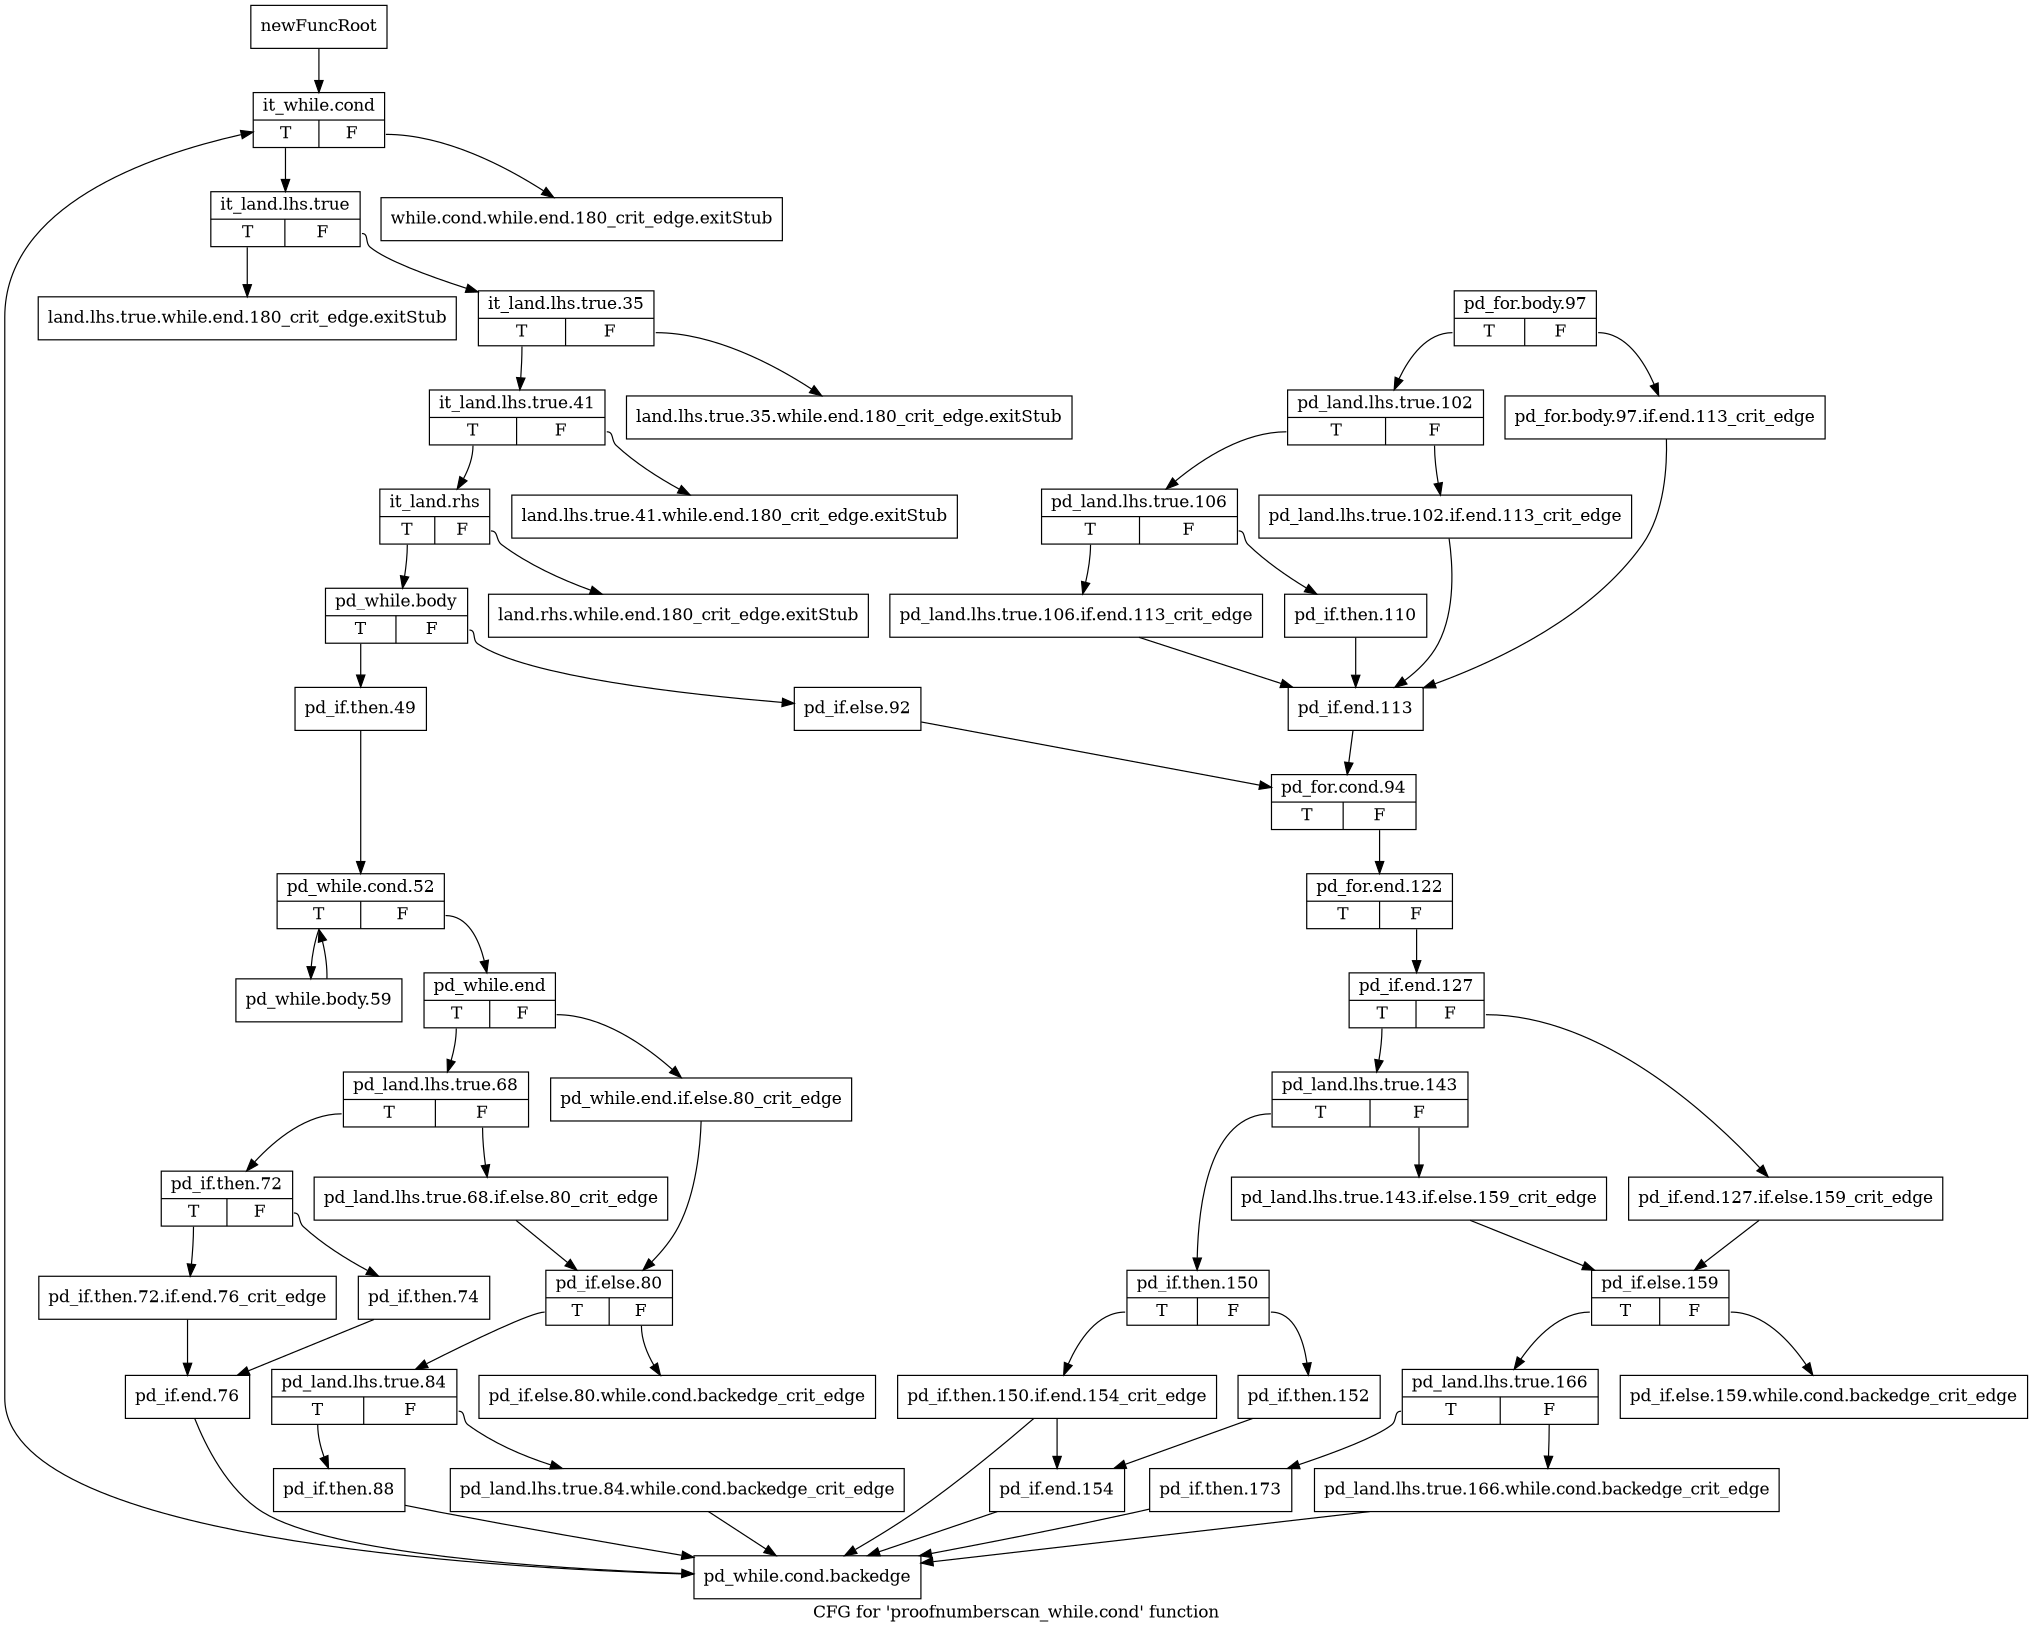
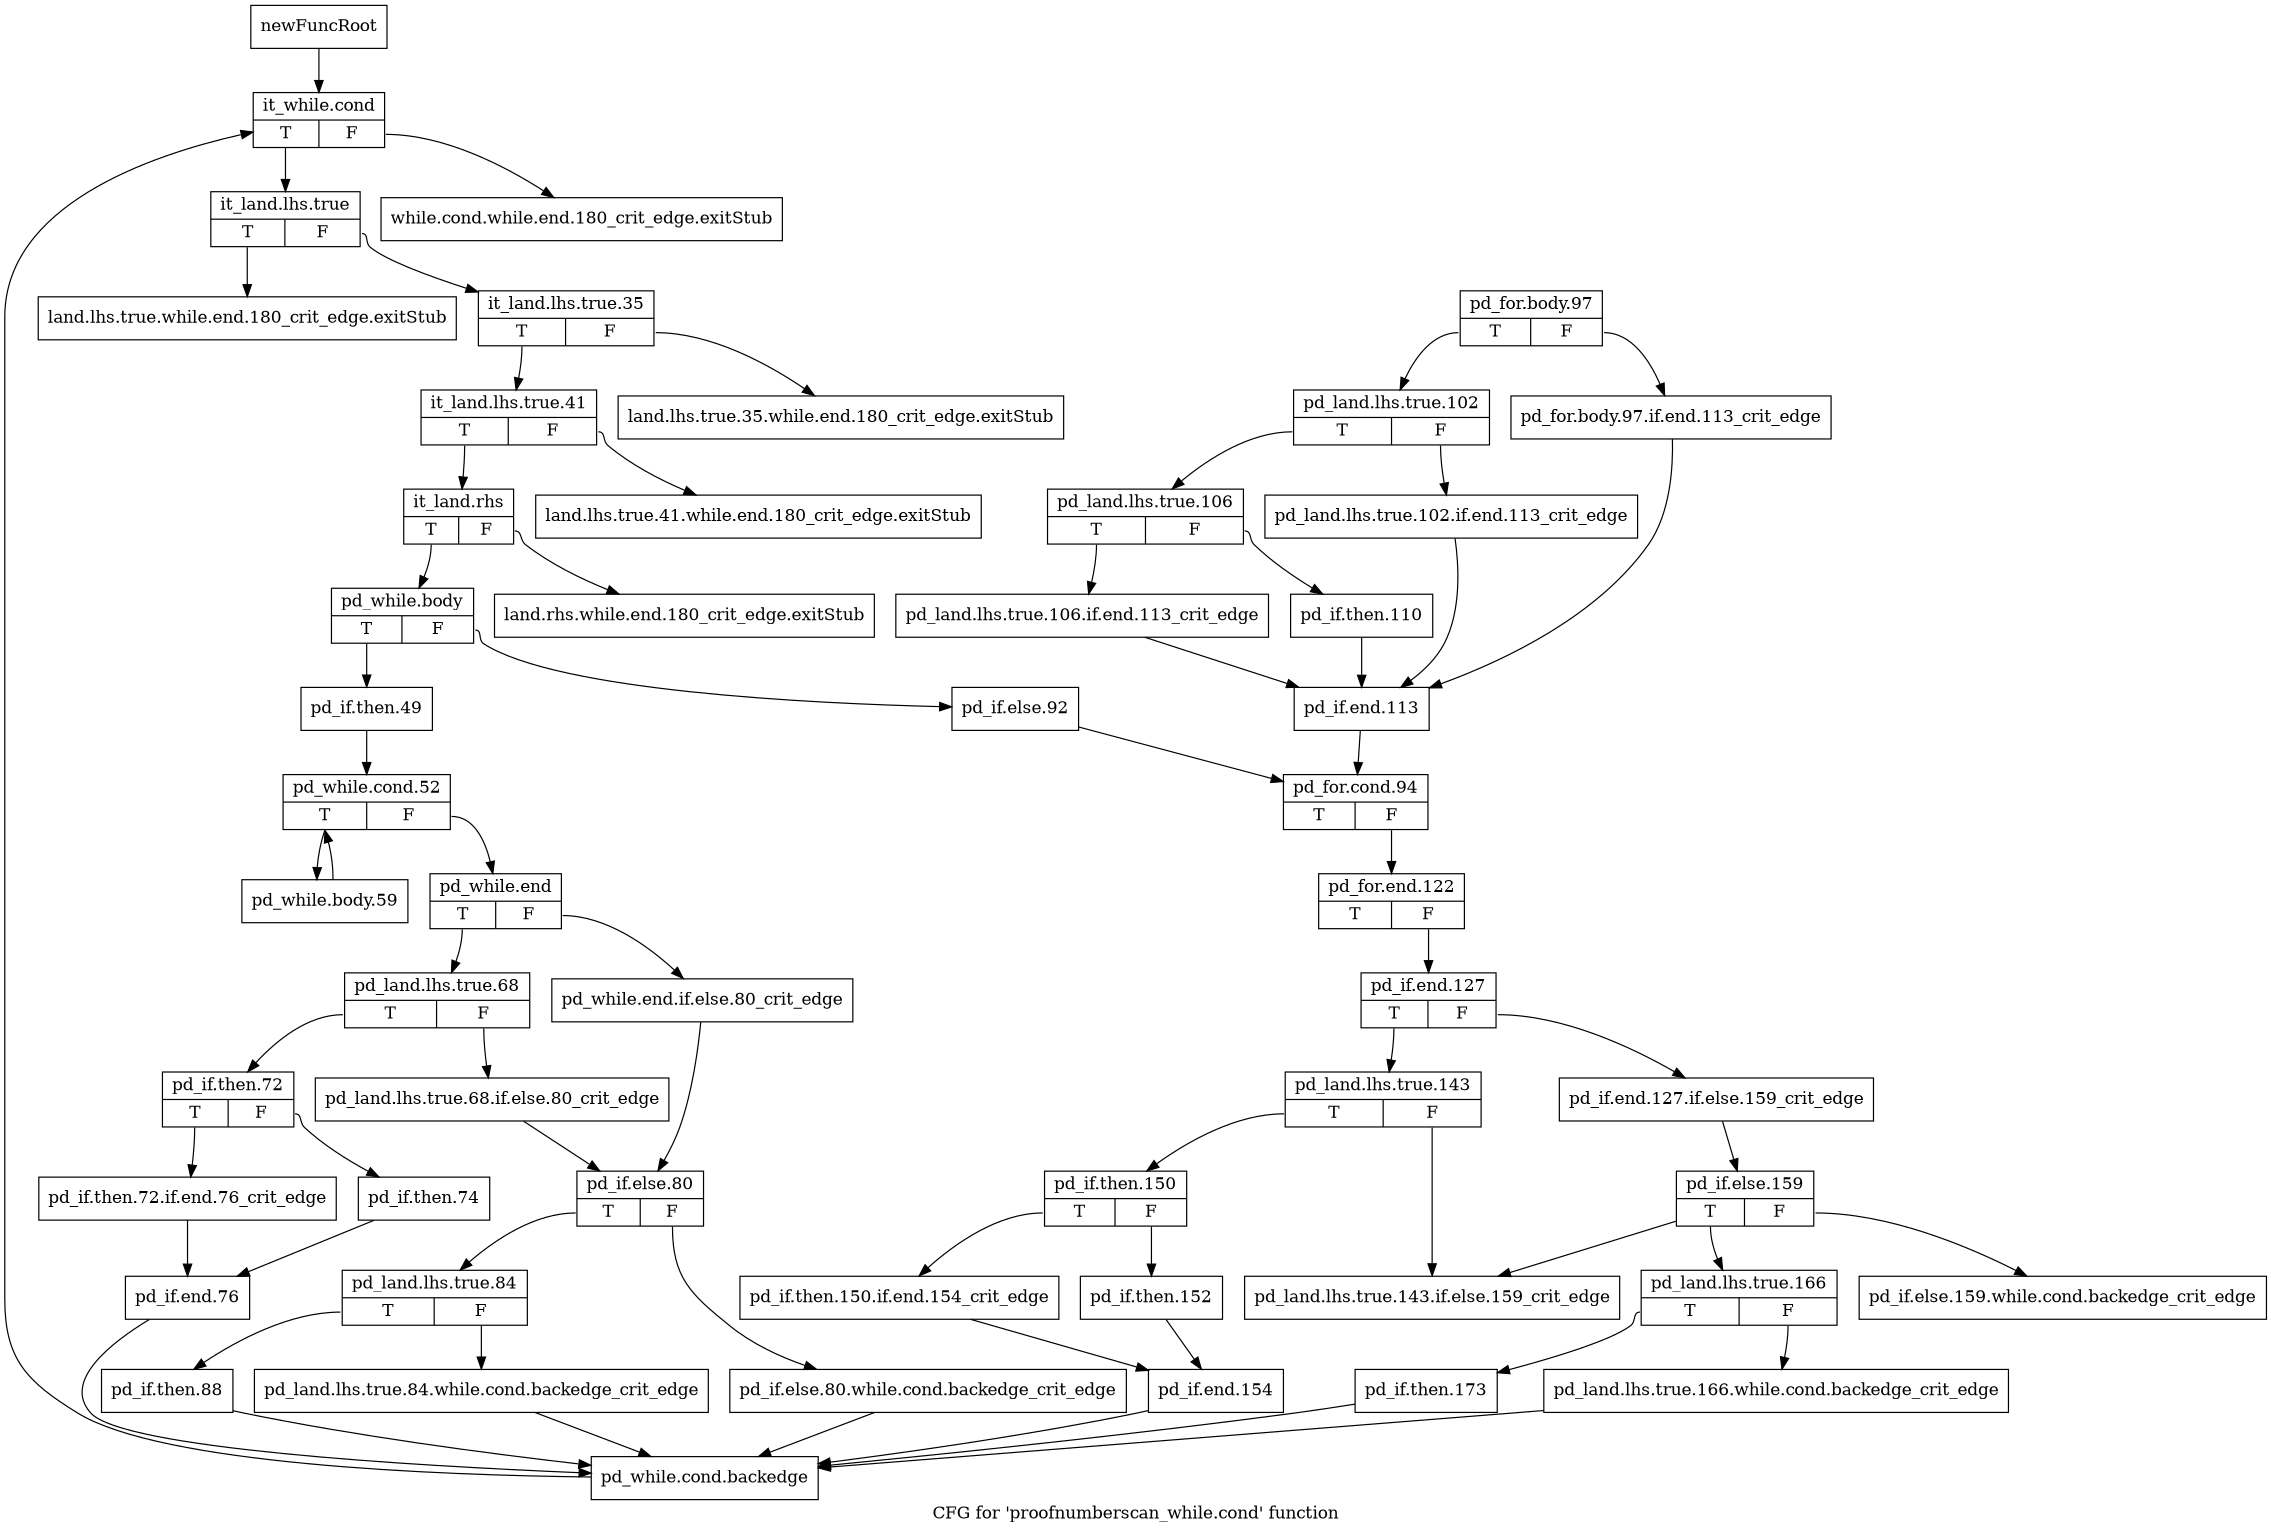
(1527, 1243) -> (1593, 1247)
(948, 1488) -> (822, 1432)
